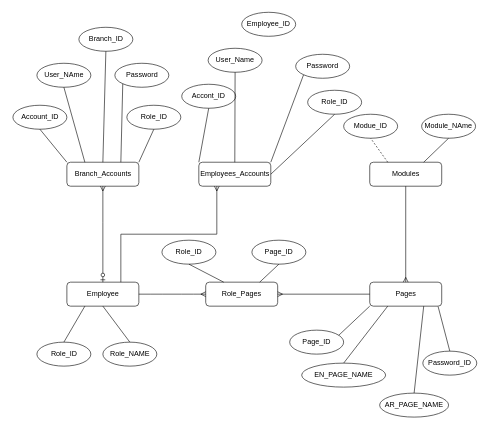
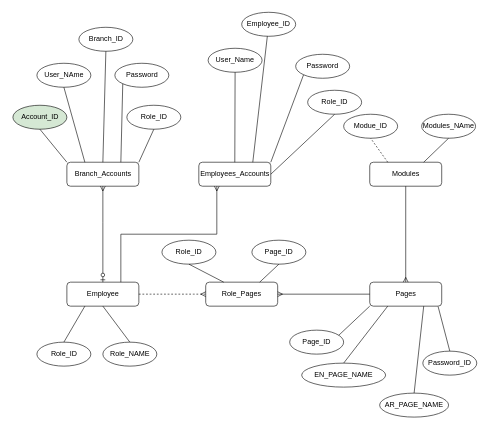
(209, 96) -> none
none -> (260, 99)
(40, 117) -> (40, 117)
(449, 126) -> (449, 126)
(204, 135) -> none
(171, 294) -> (171, 294)
